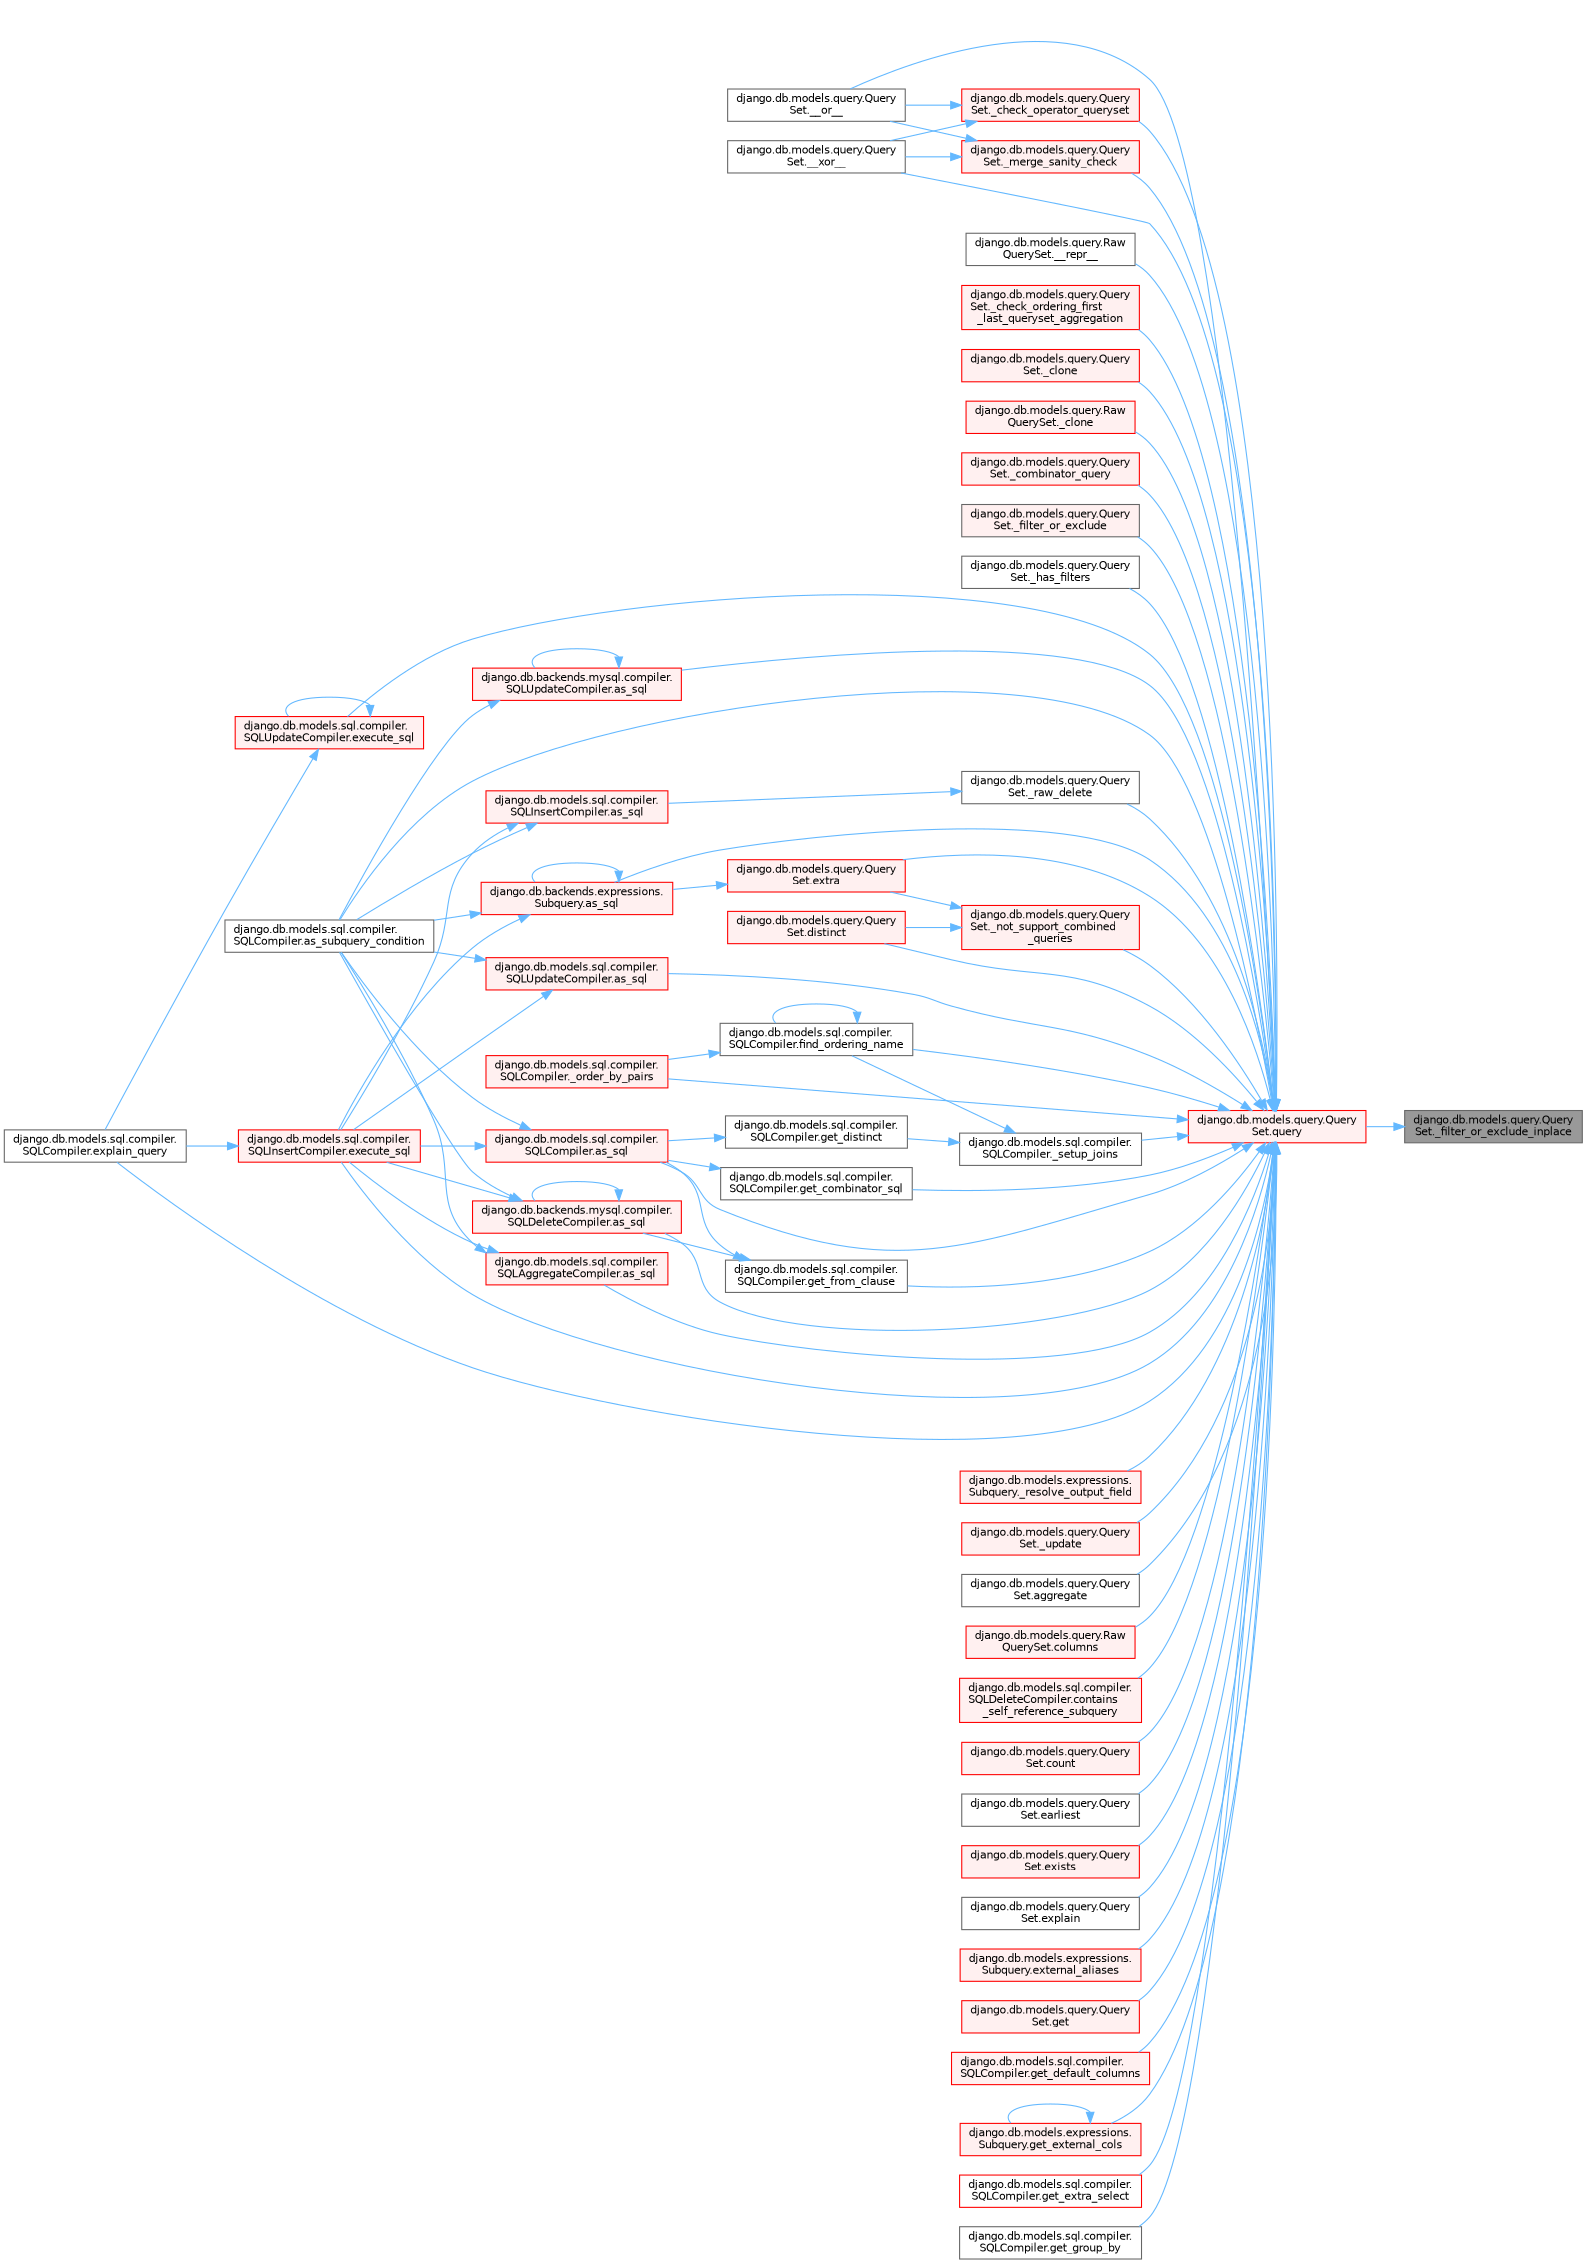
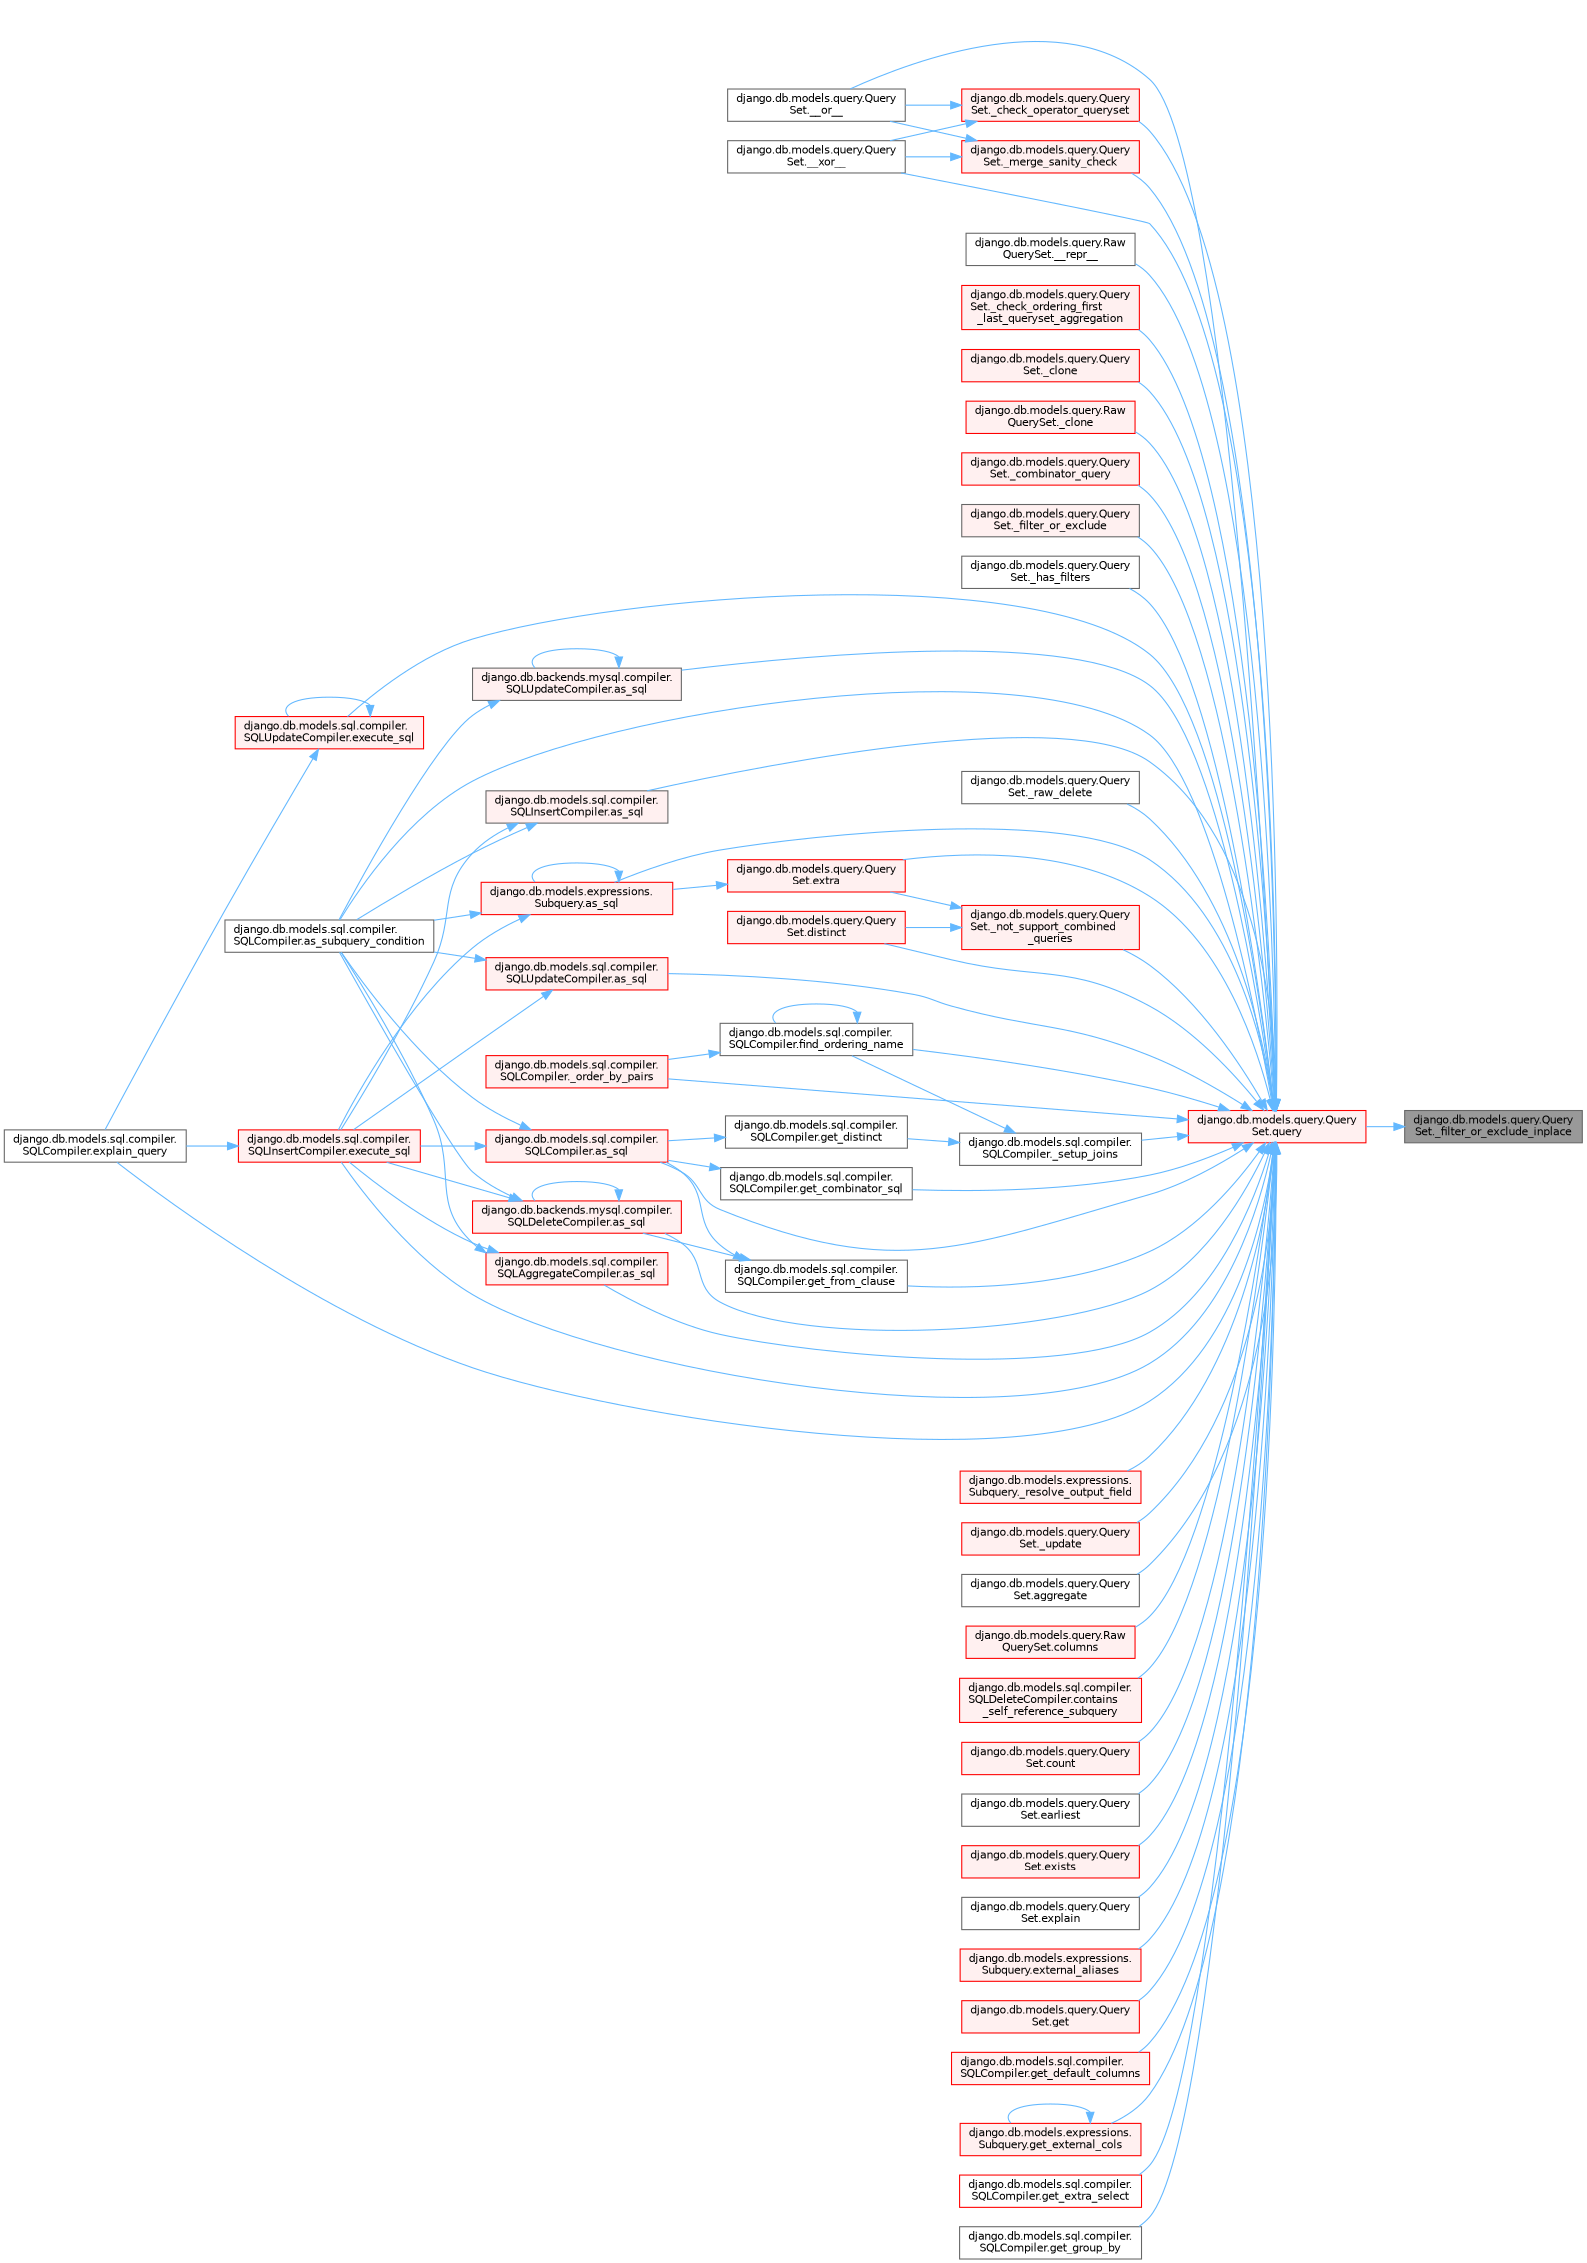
(577, 684) -> (577, 684)
(809, 797) -> (1084, 742)
(577, 807) -> (577, 807)
(577, 898) -> (577, 898)
